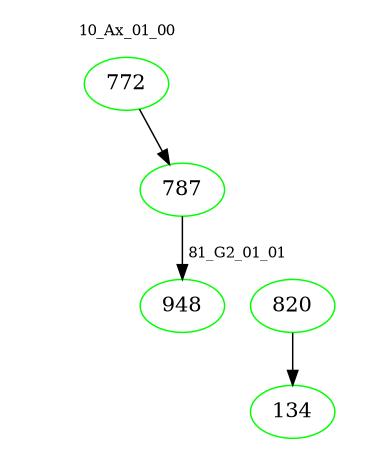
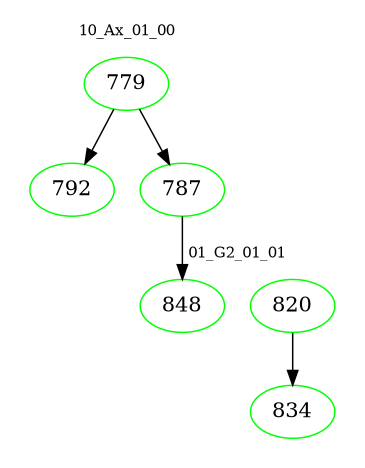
(126, 84) -> (126, 84)
none -> (72, 190)
(238, 254) -> (238, 254)
(182, 306) -> (182, 306)
(293, 412) -> (293, 412)
